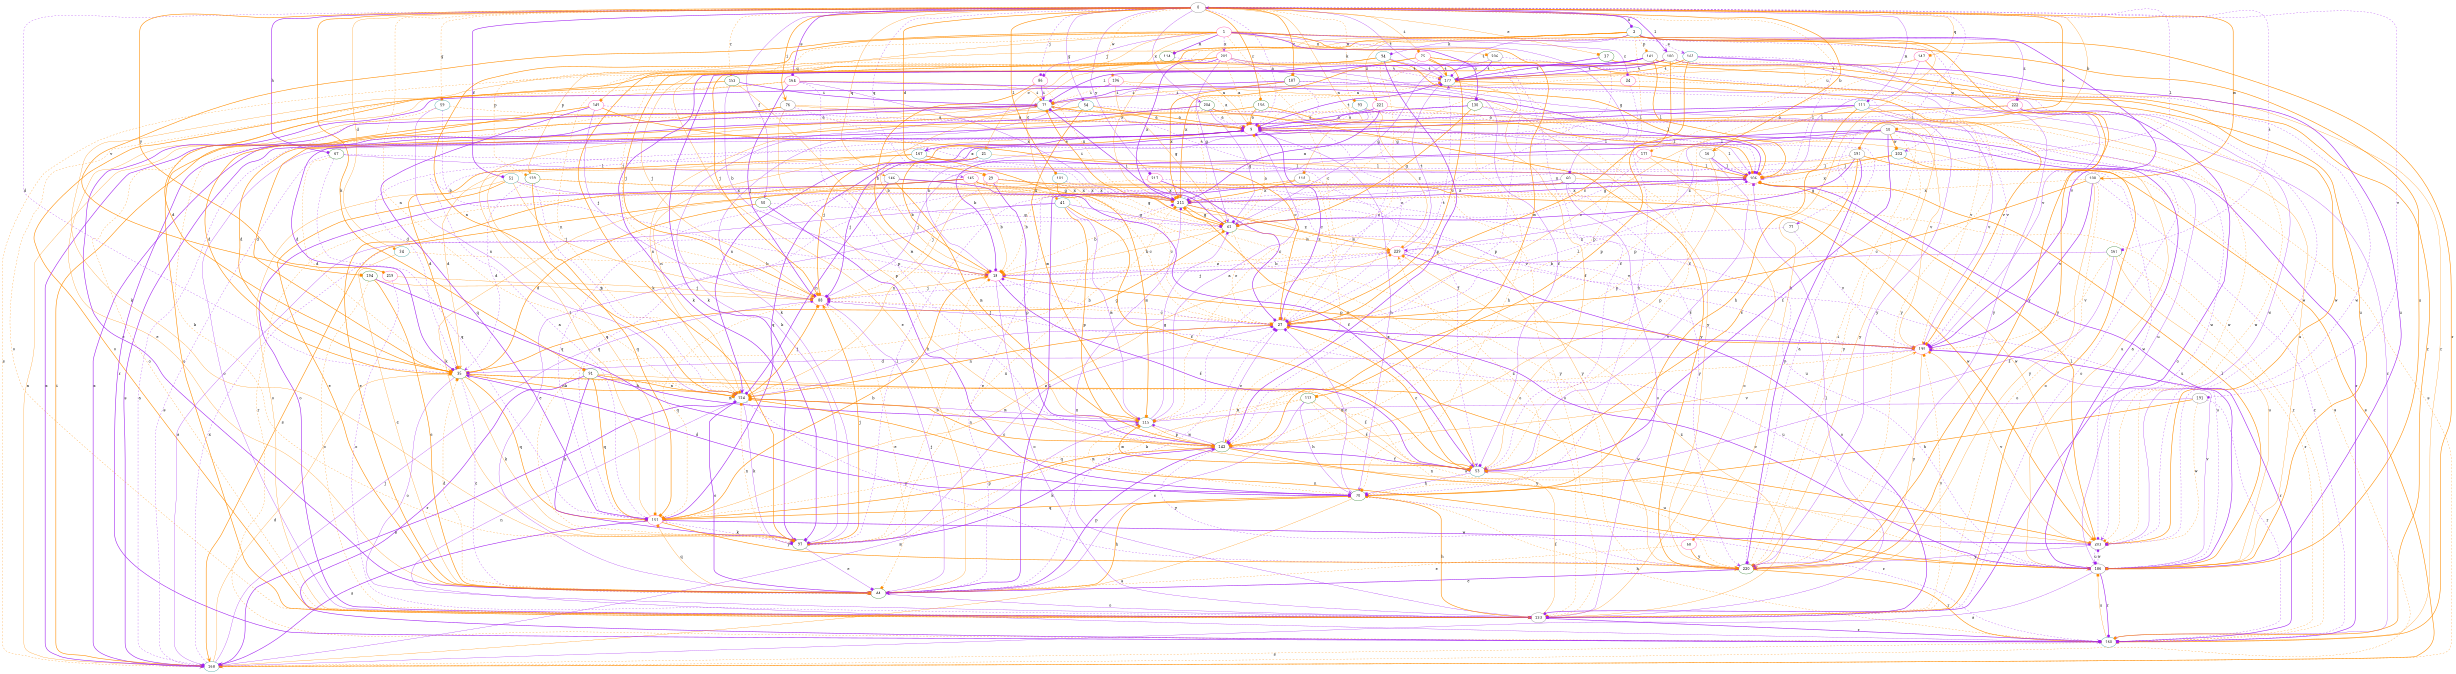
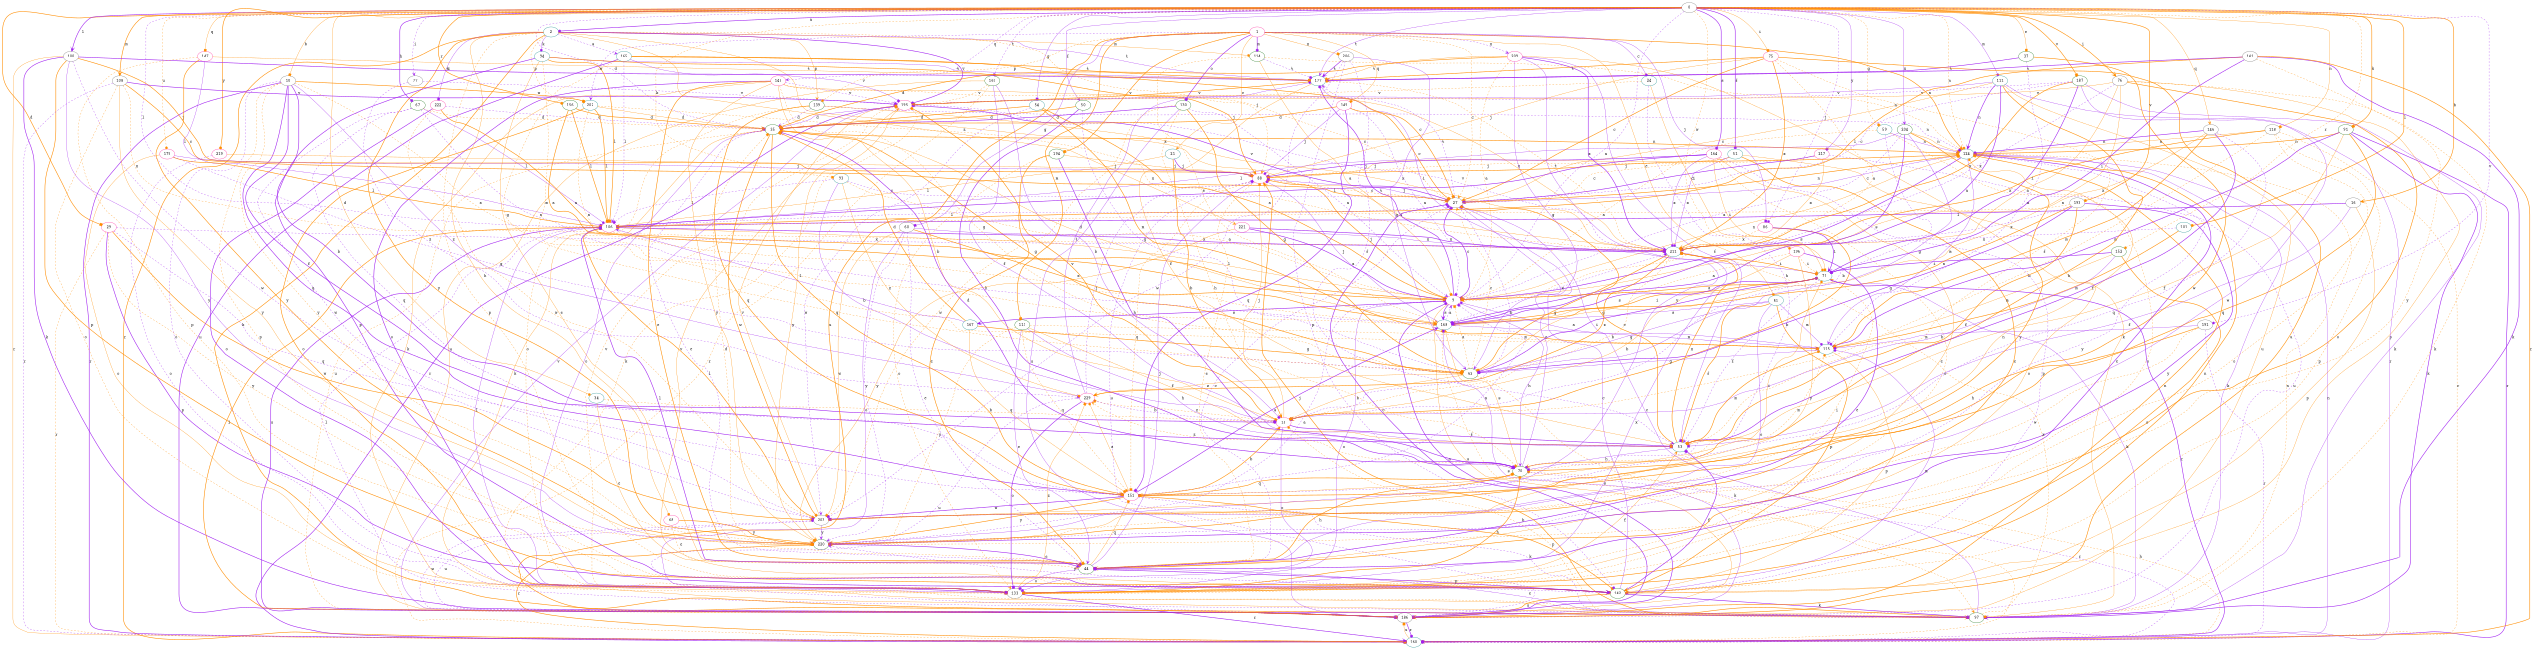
(1348, 17) -> (1493, 17)
(1641, 43) -> (538, 81)
(1628, 81) -> (1649, 81)
